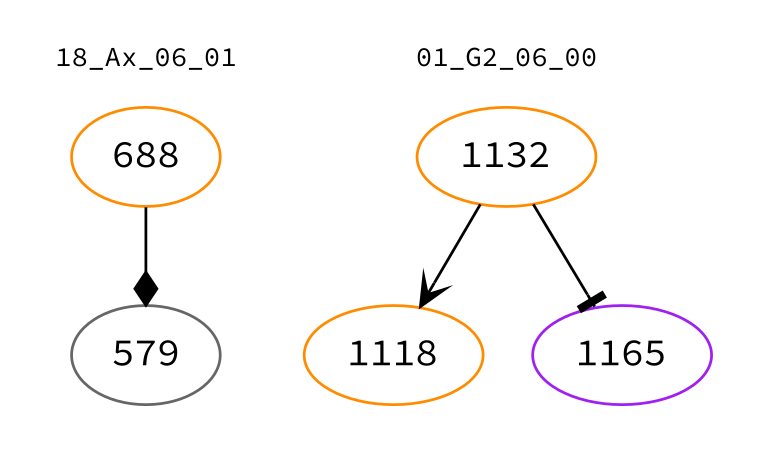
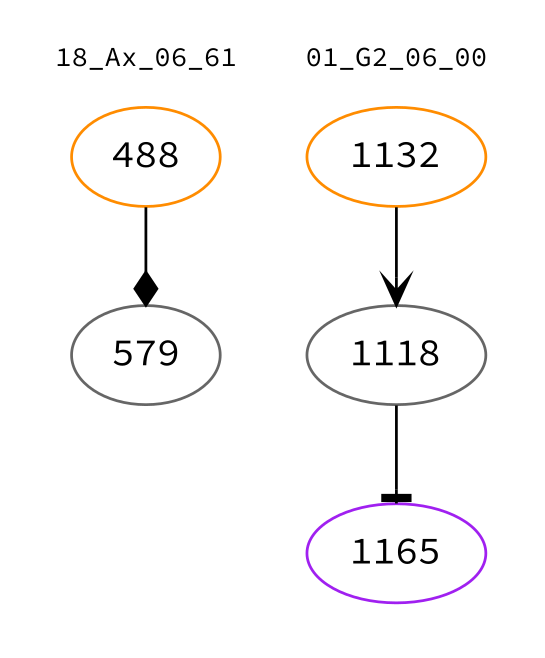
(147, 59) -> (147, 59)
(146, 157) -> (146, 157)
(560, 249) -> (396, 448)
(394, 355) -> (396, 355)
